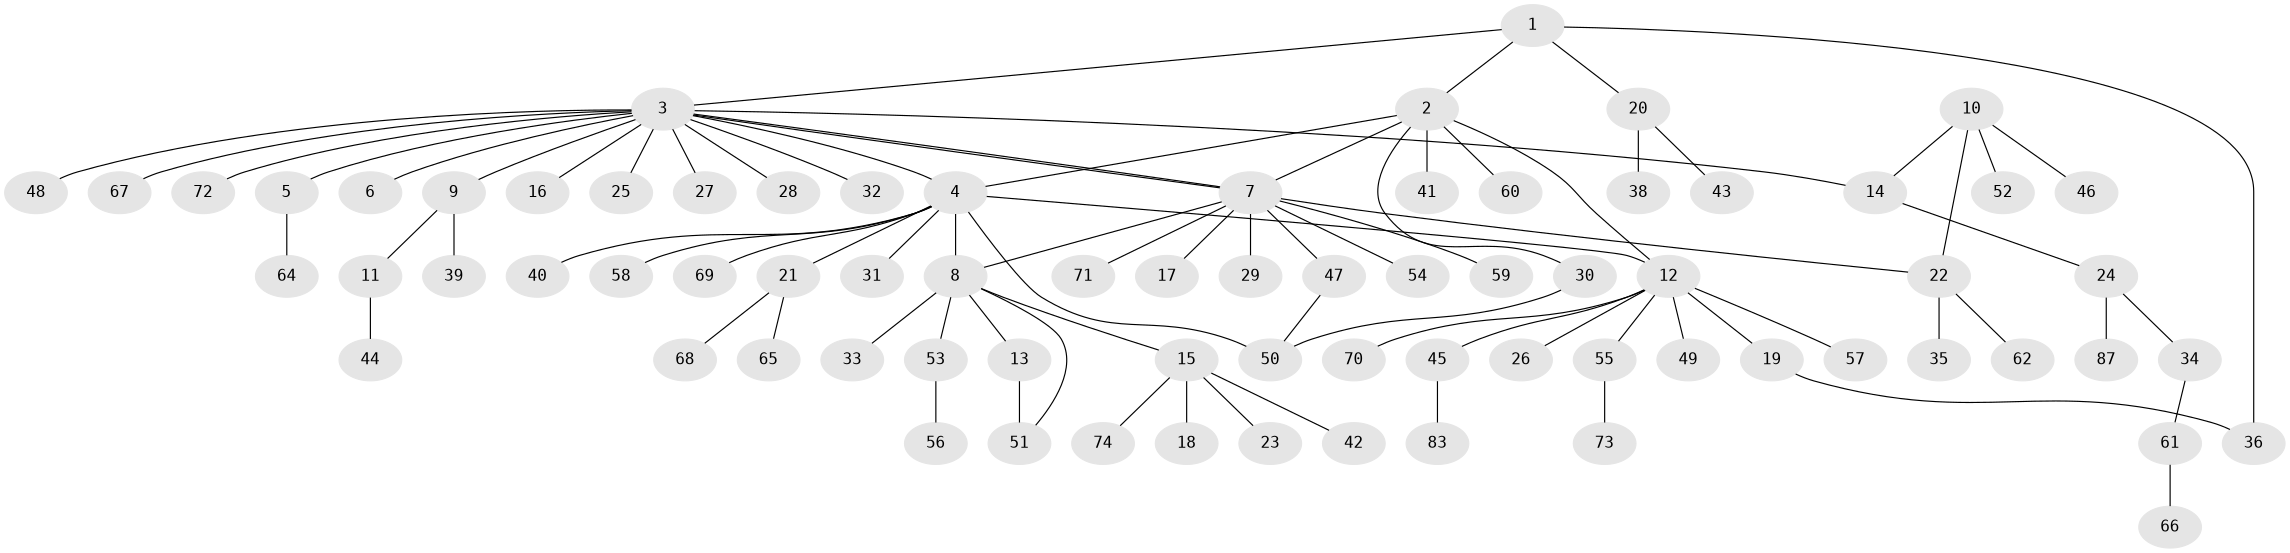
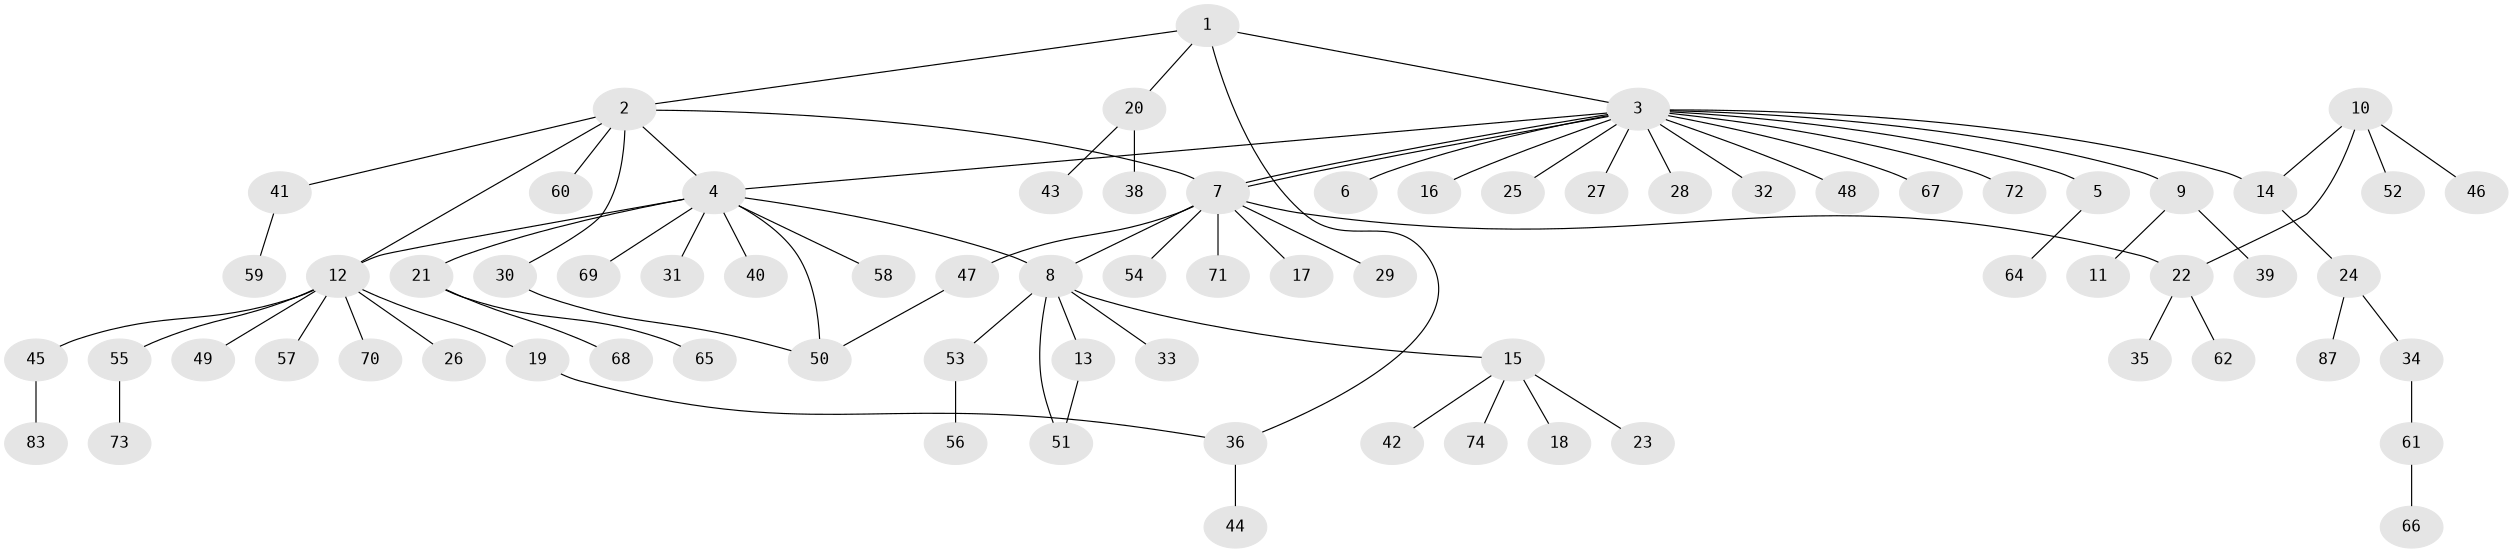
(1350, 220) -> (267, 235)
(370, 318) -> (1235, 485)
